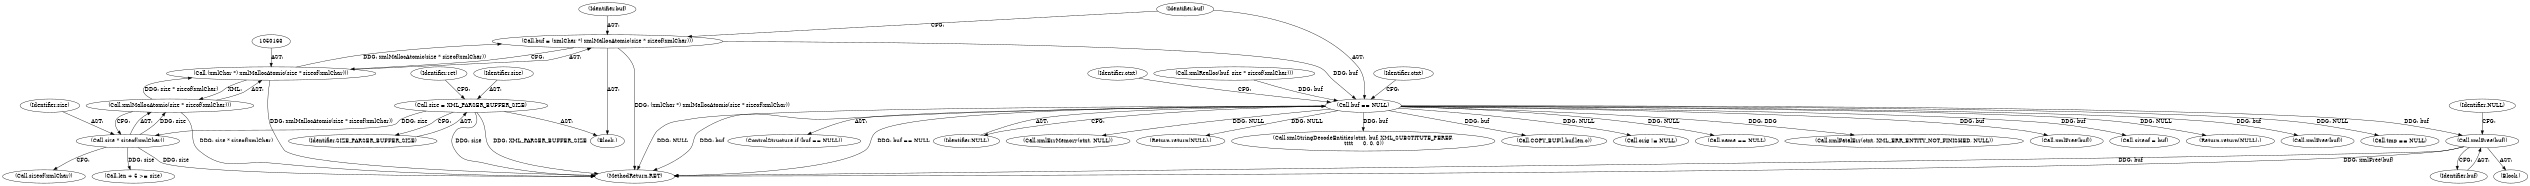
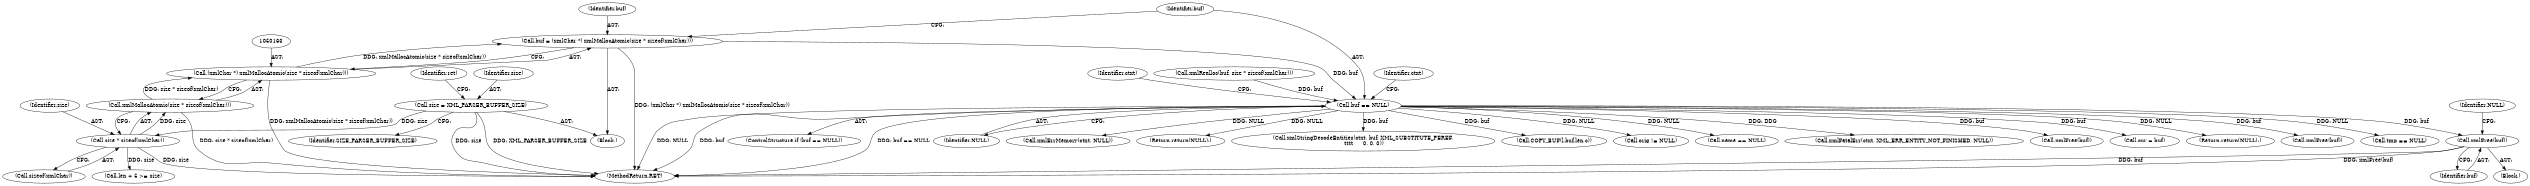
(236, 90) -> (236, 90)
(442, 129) -> none
(2145, 141) -> (2145, 141)
none -> (93, 163)
